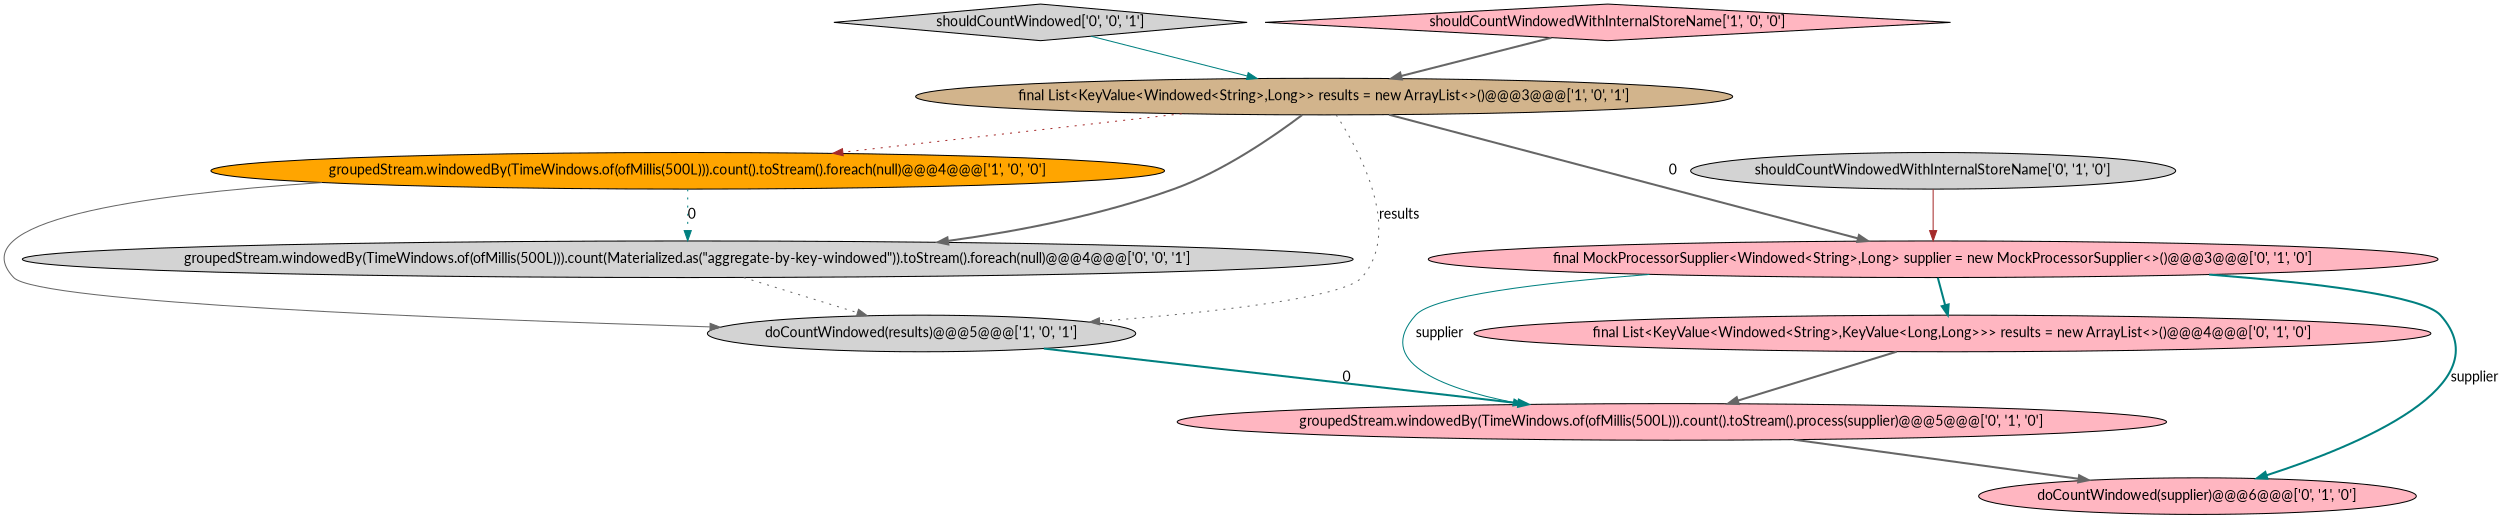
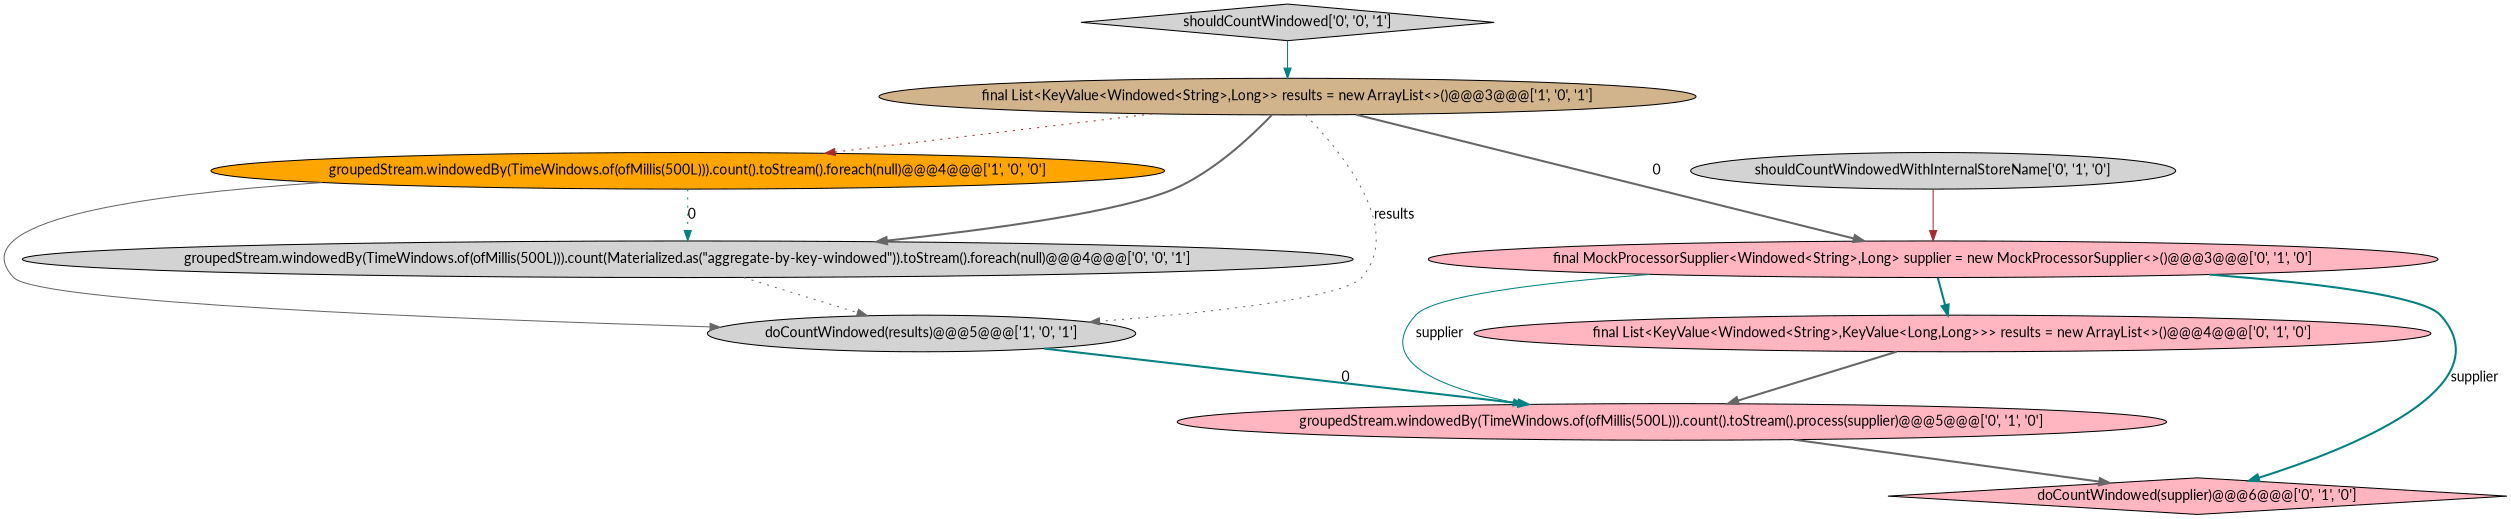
(1608, 22) -> none
(2197, 496) -> (2197, 496)
